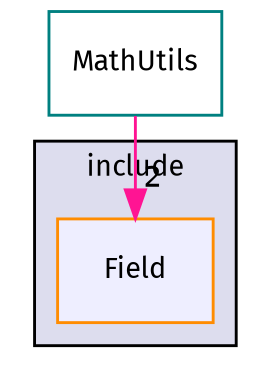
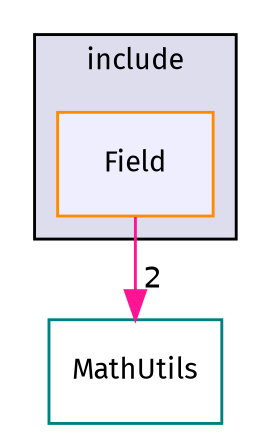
(135, 158) -> (135, 257)
